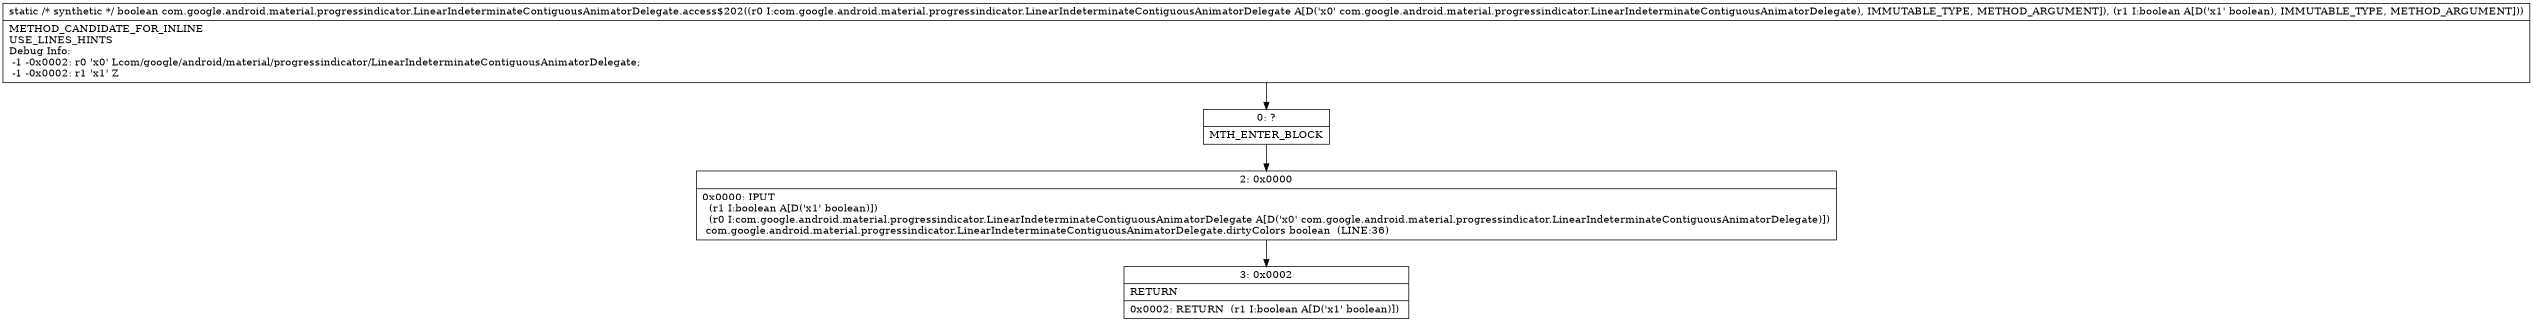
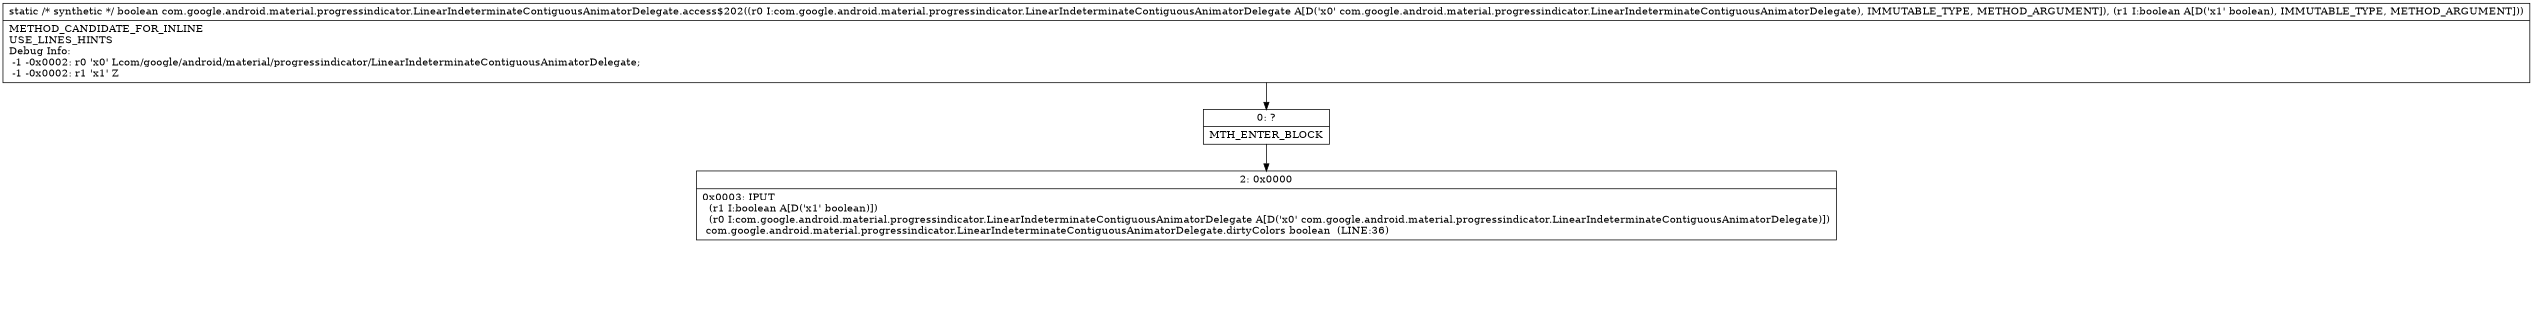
(742, 197) -> (742, 197)
(1266, 293) -> none
